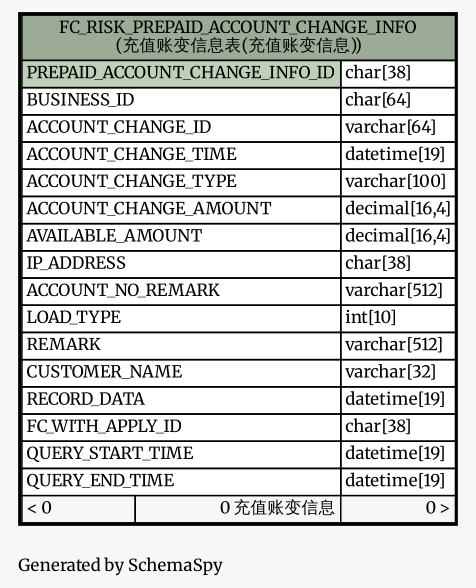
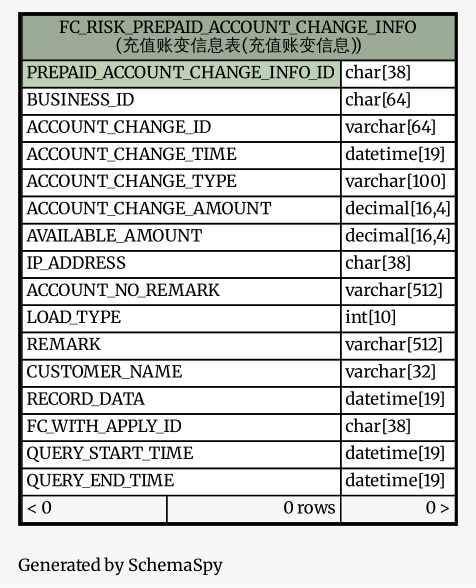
(278, 508) -> (310, 508)
